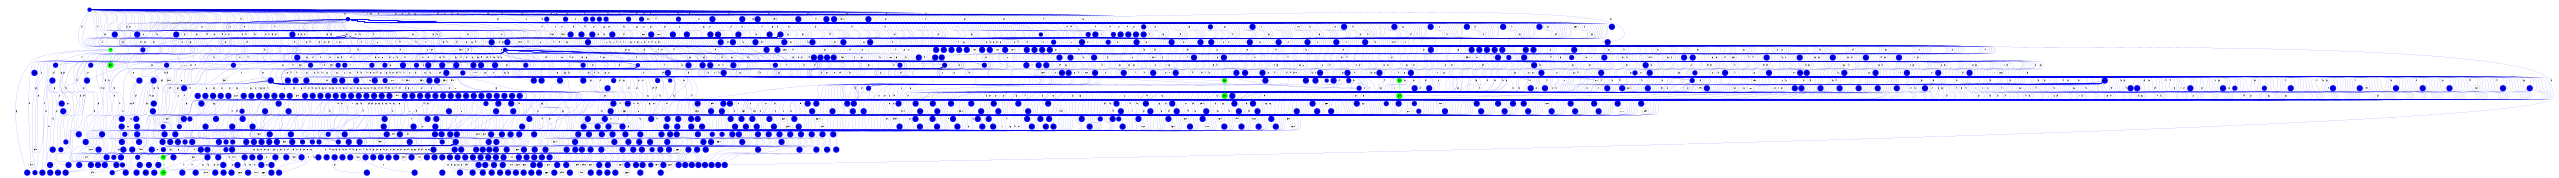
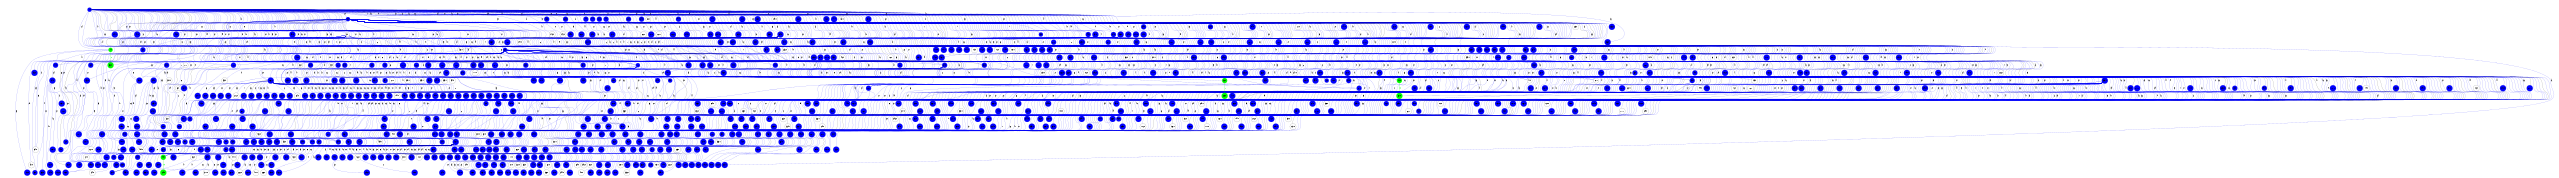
none -> (1126, 58)
